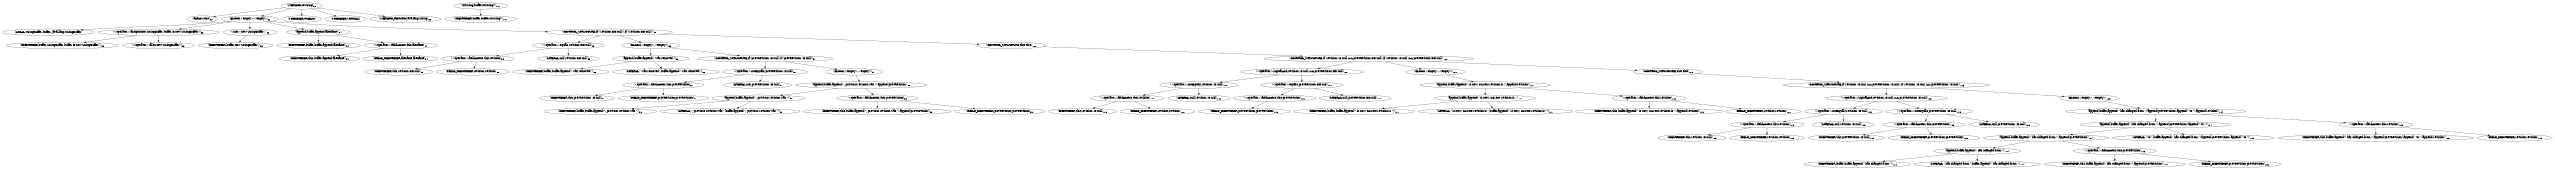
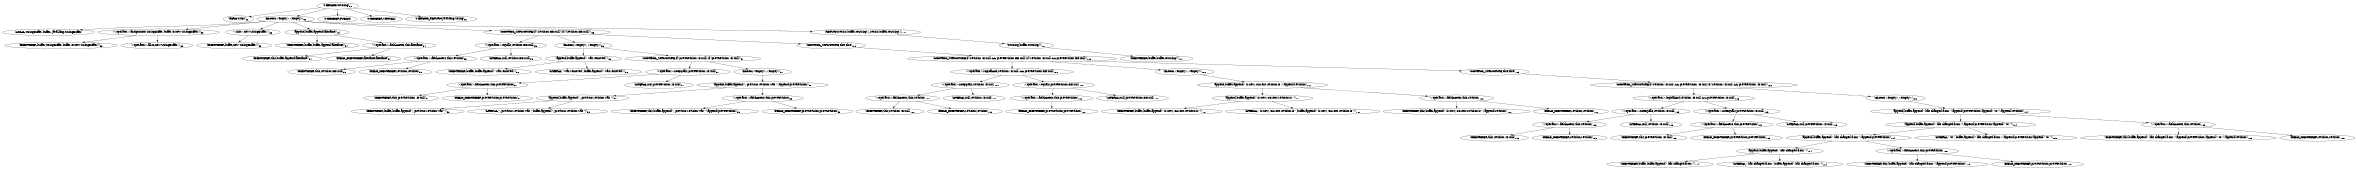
none -> (866, 32)
